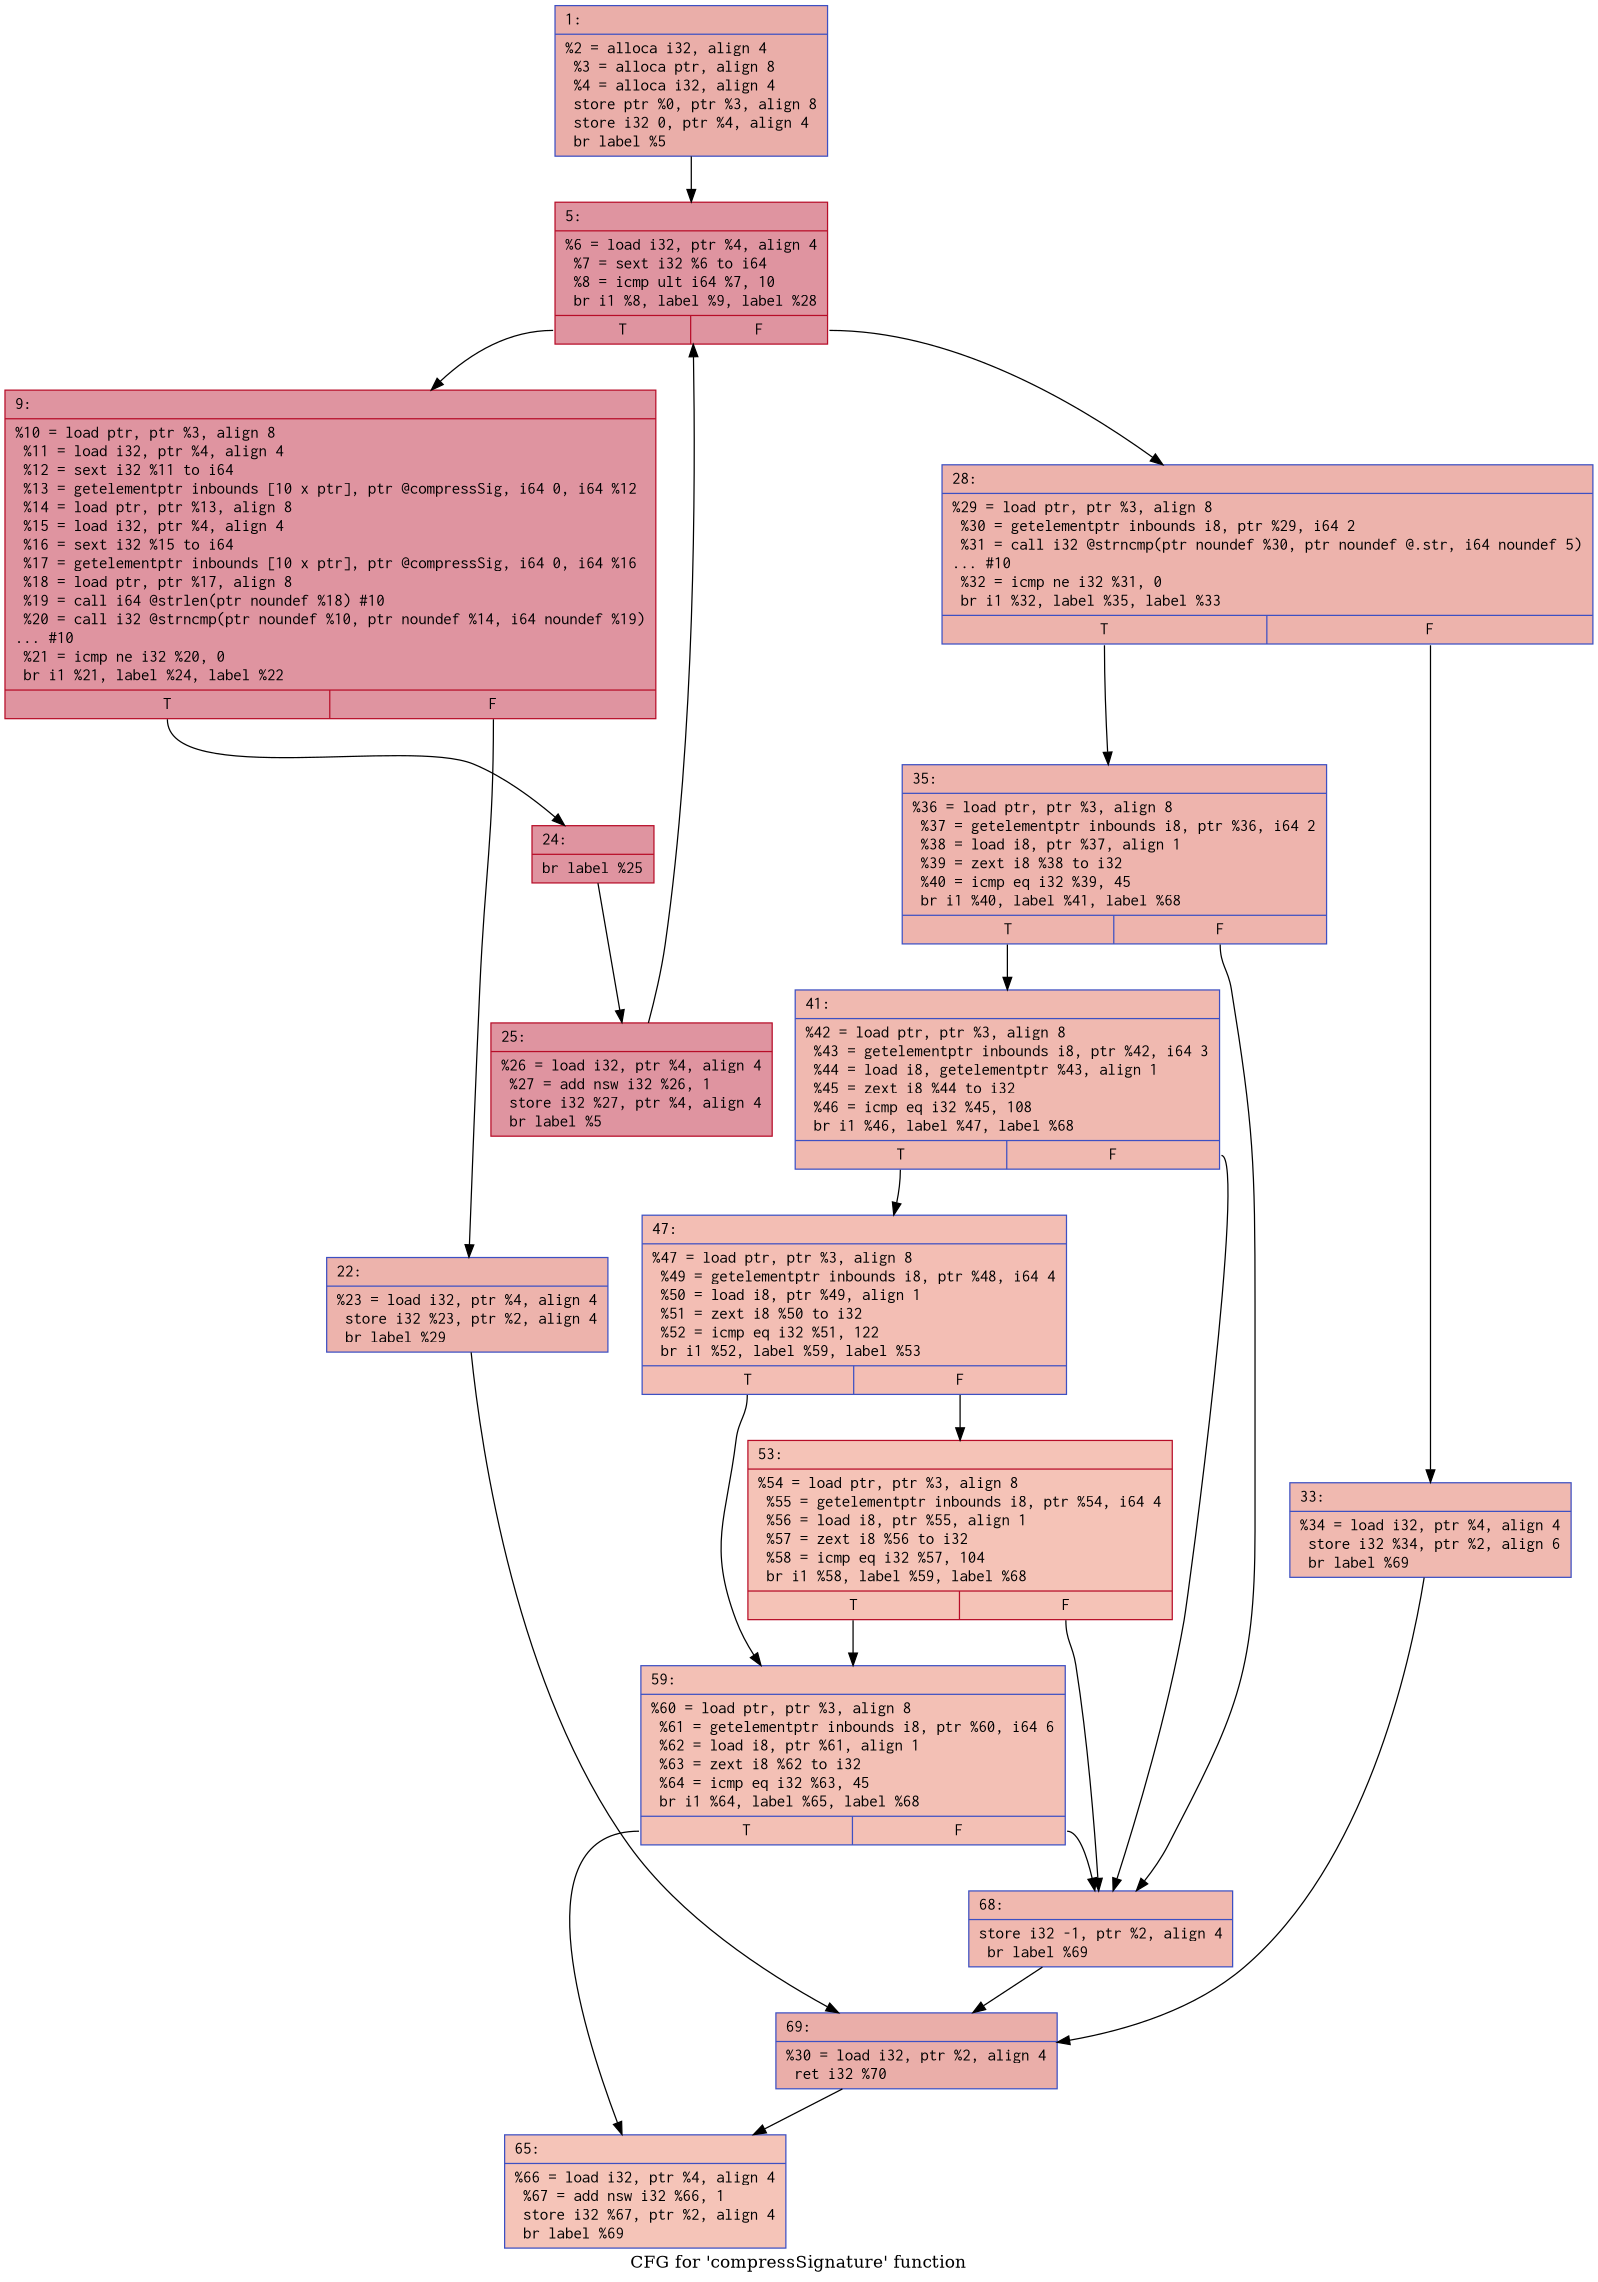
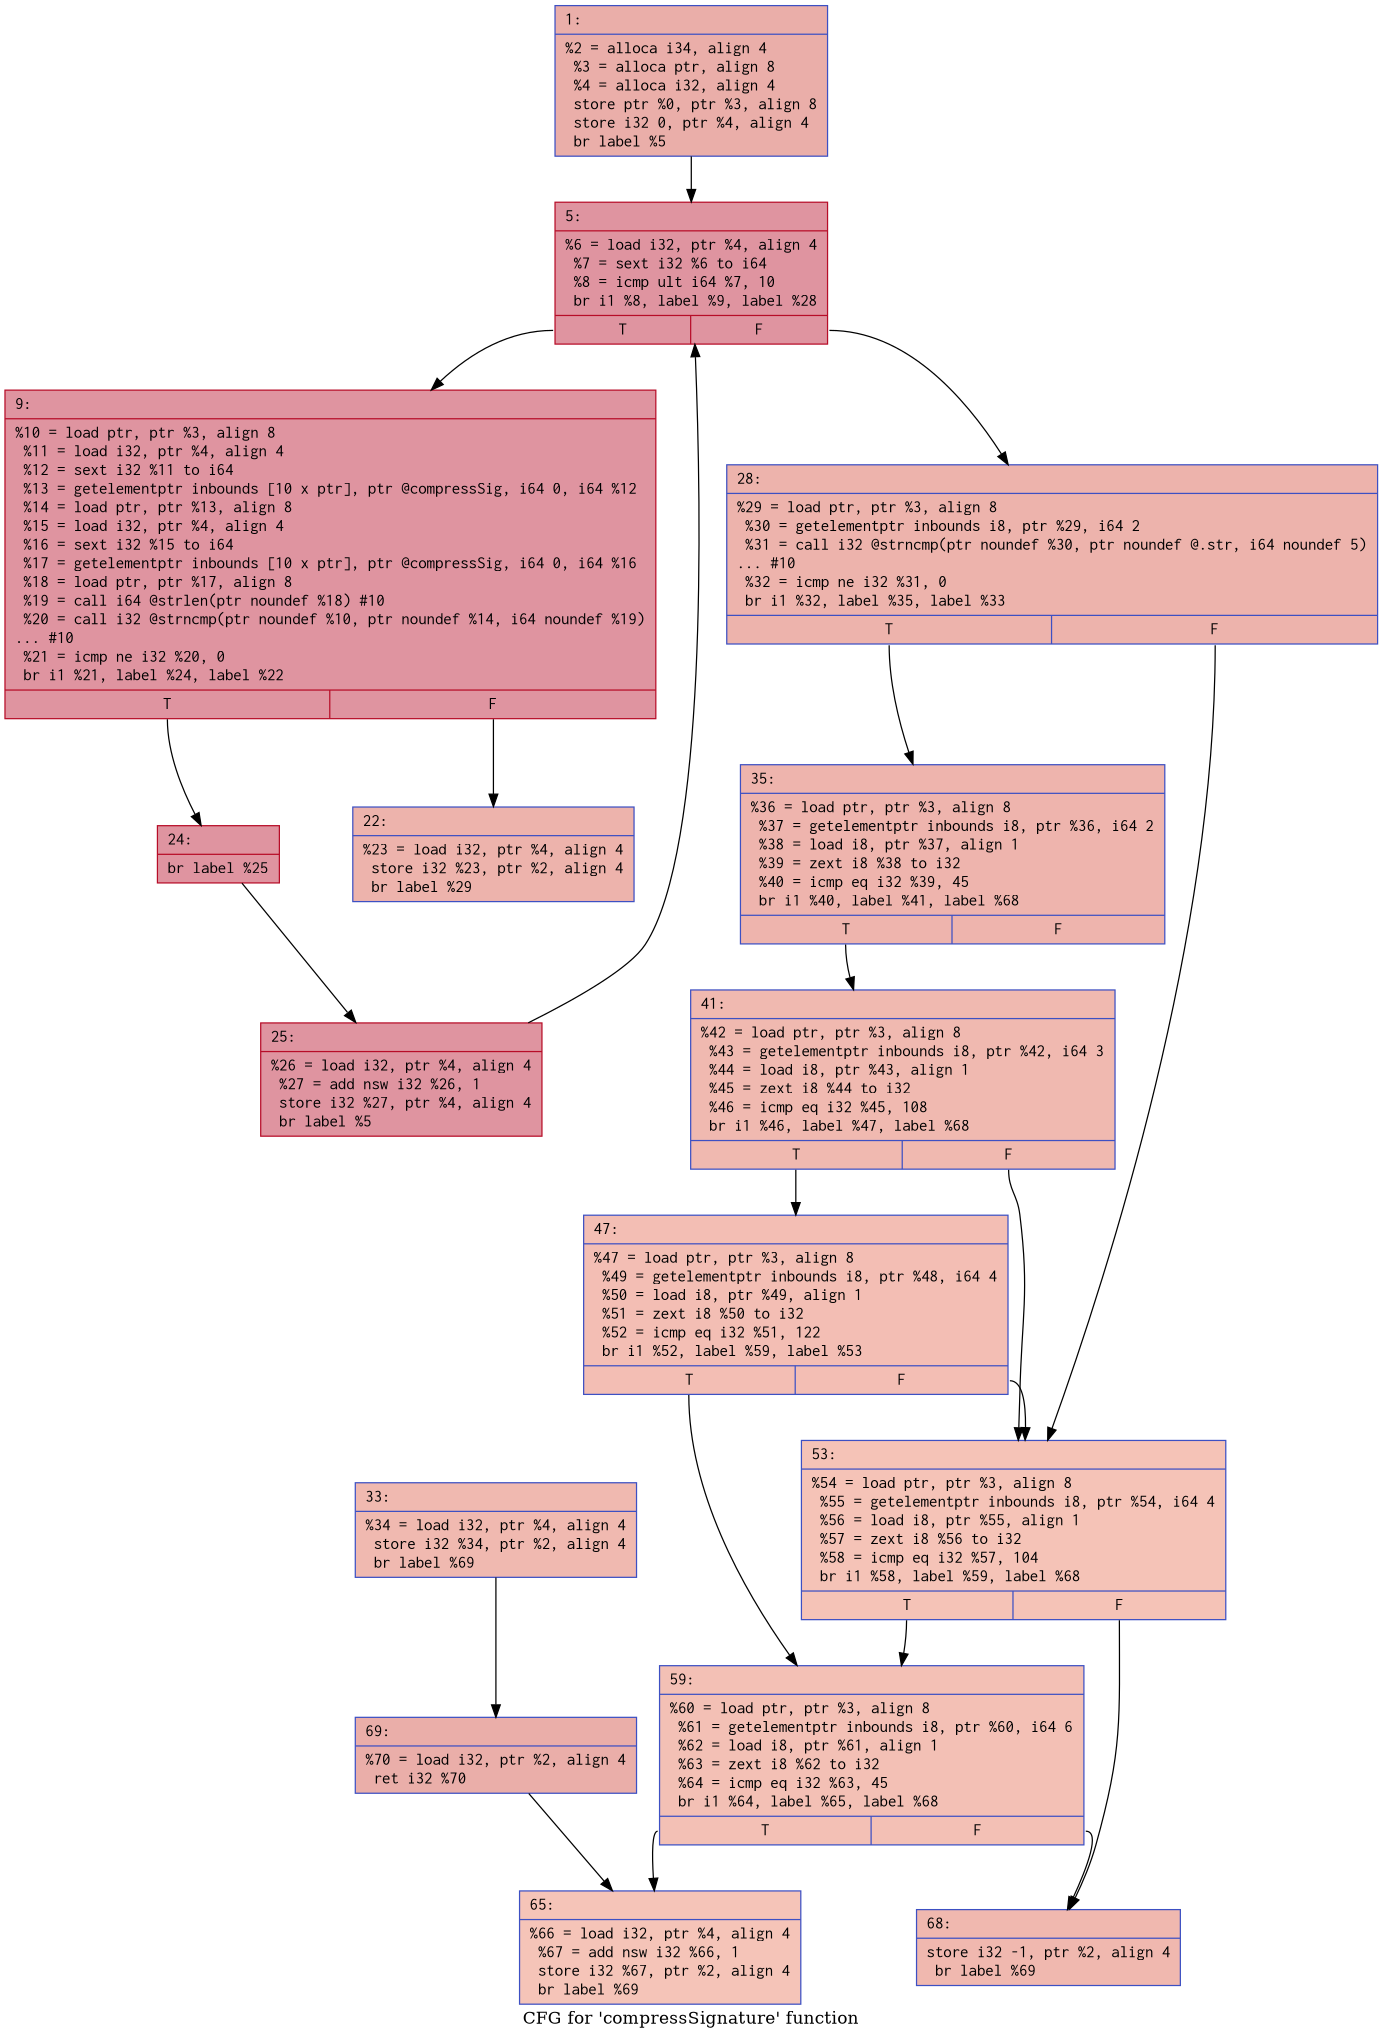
(666, 48) -> (666, 48)
(1430, 1057) -> (1165, 1043)
(982, 1070) -> (836, 1070)
(1255, 1423) -> none
(1197, 1521) -> (1024, 1298)
(960, 1530) -> (1014, 1530)
(1430, 1544) -> (496, 1544)
(565, 1730) -> none
(1013, 1986) -> none
(917, 2055) -> (496, 1760)
